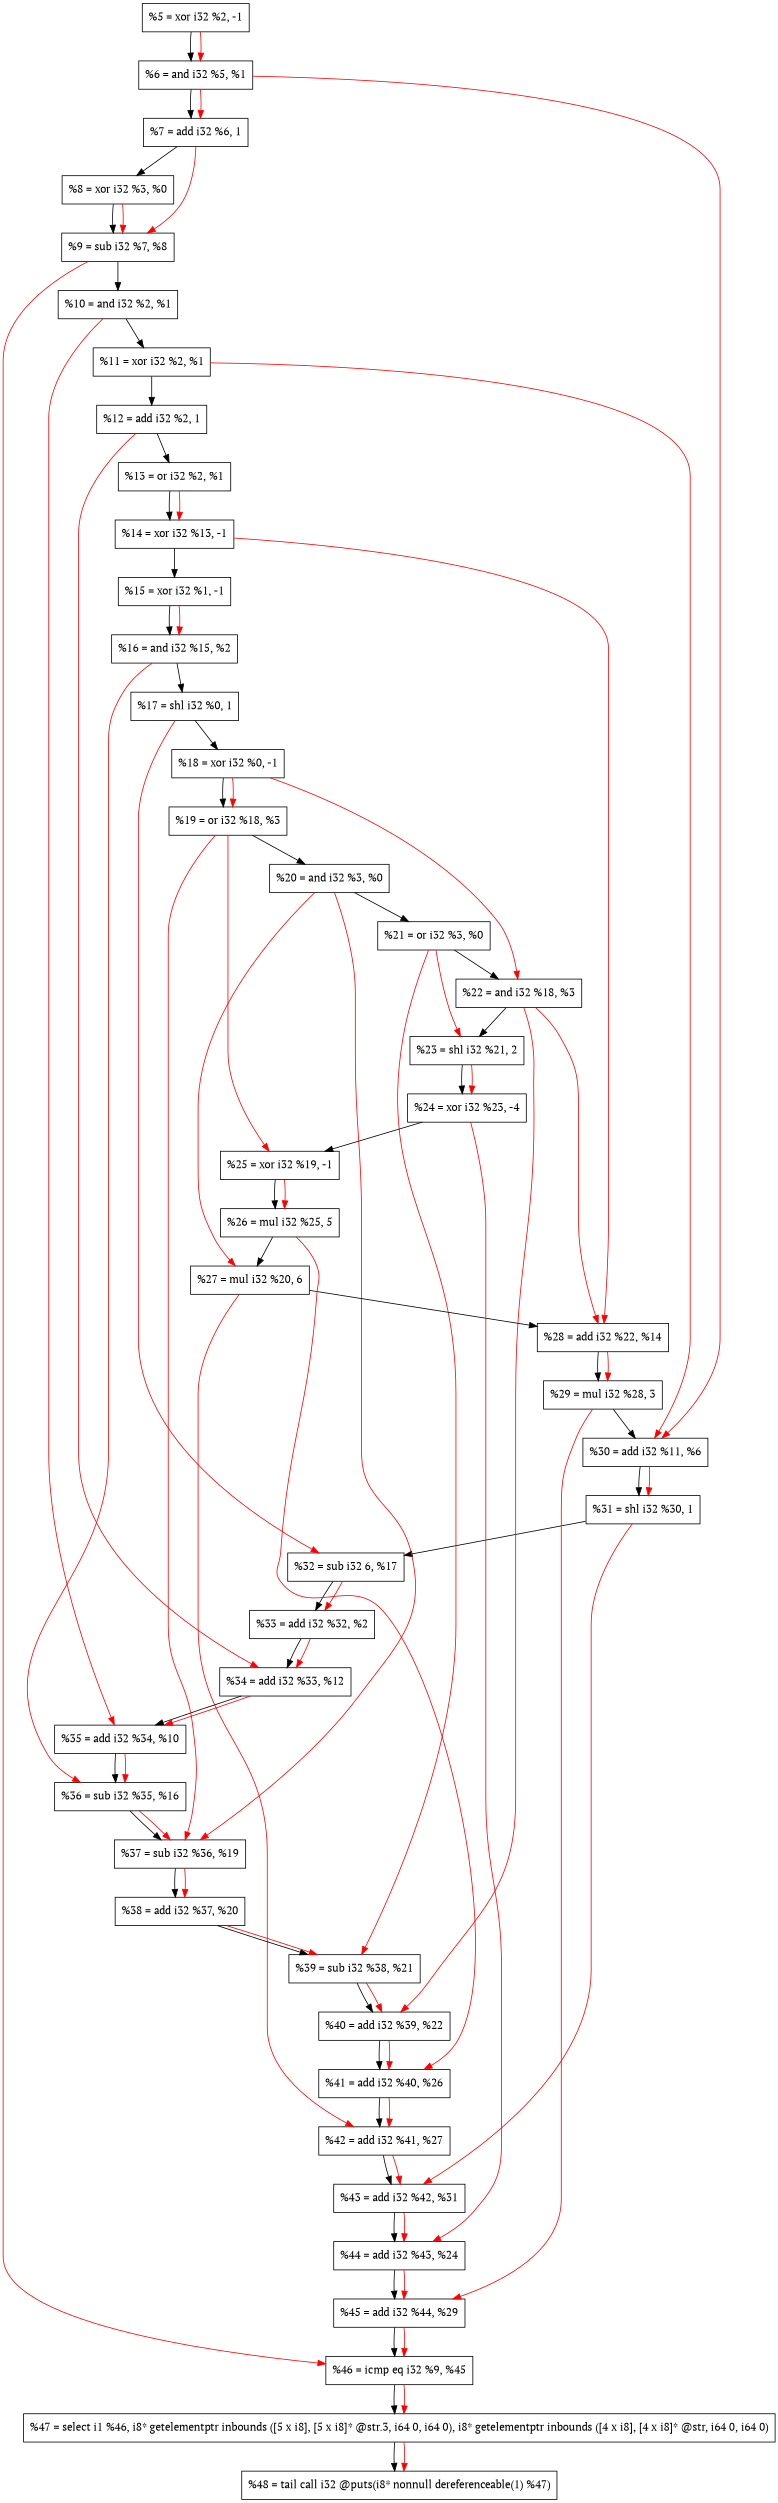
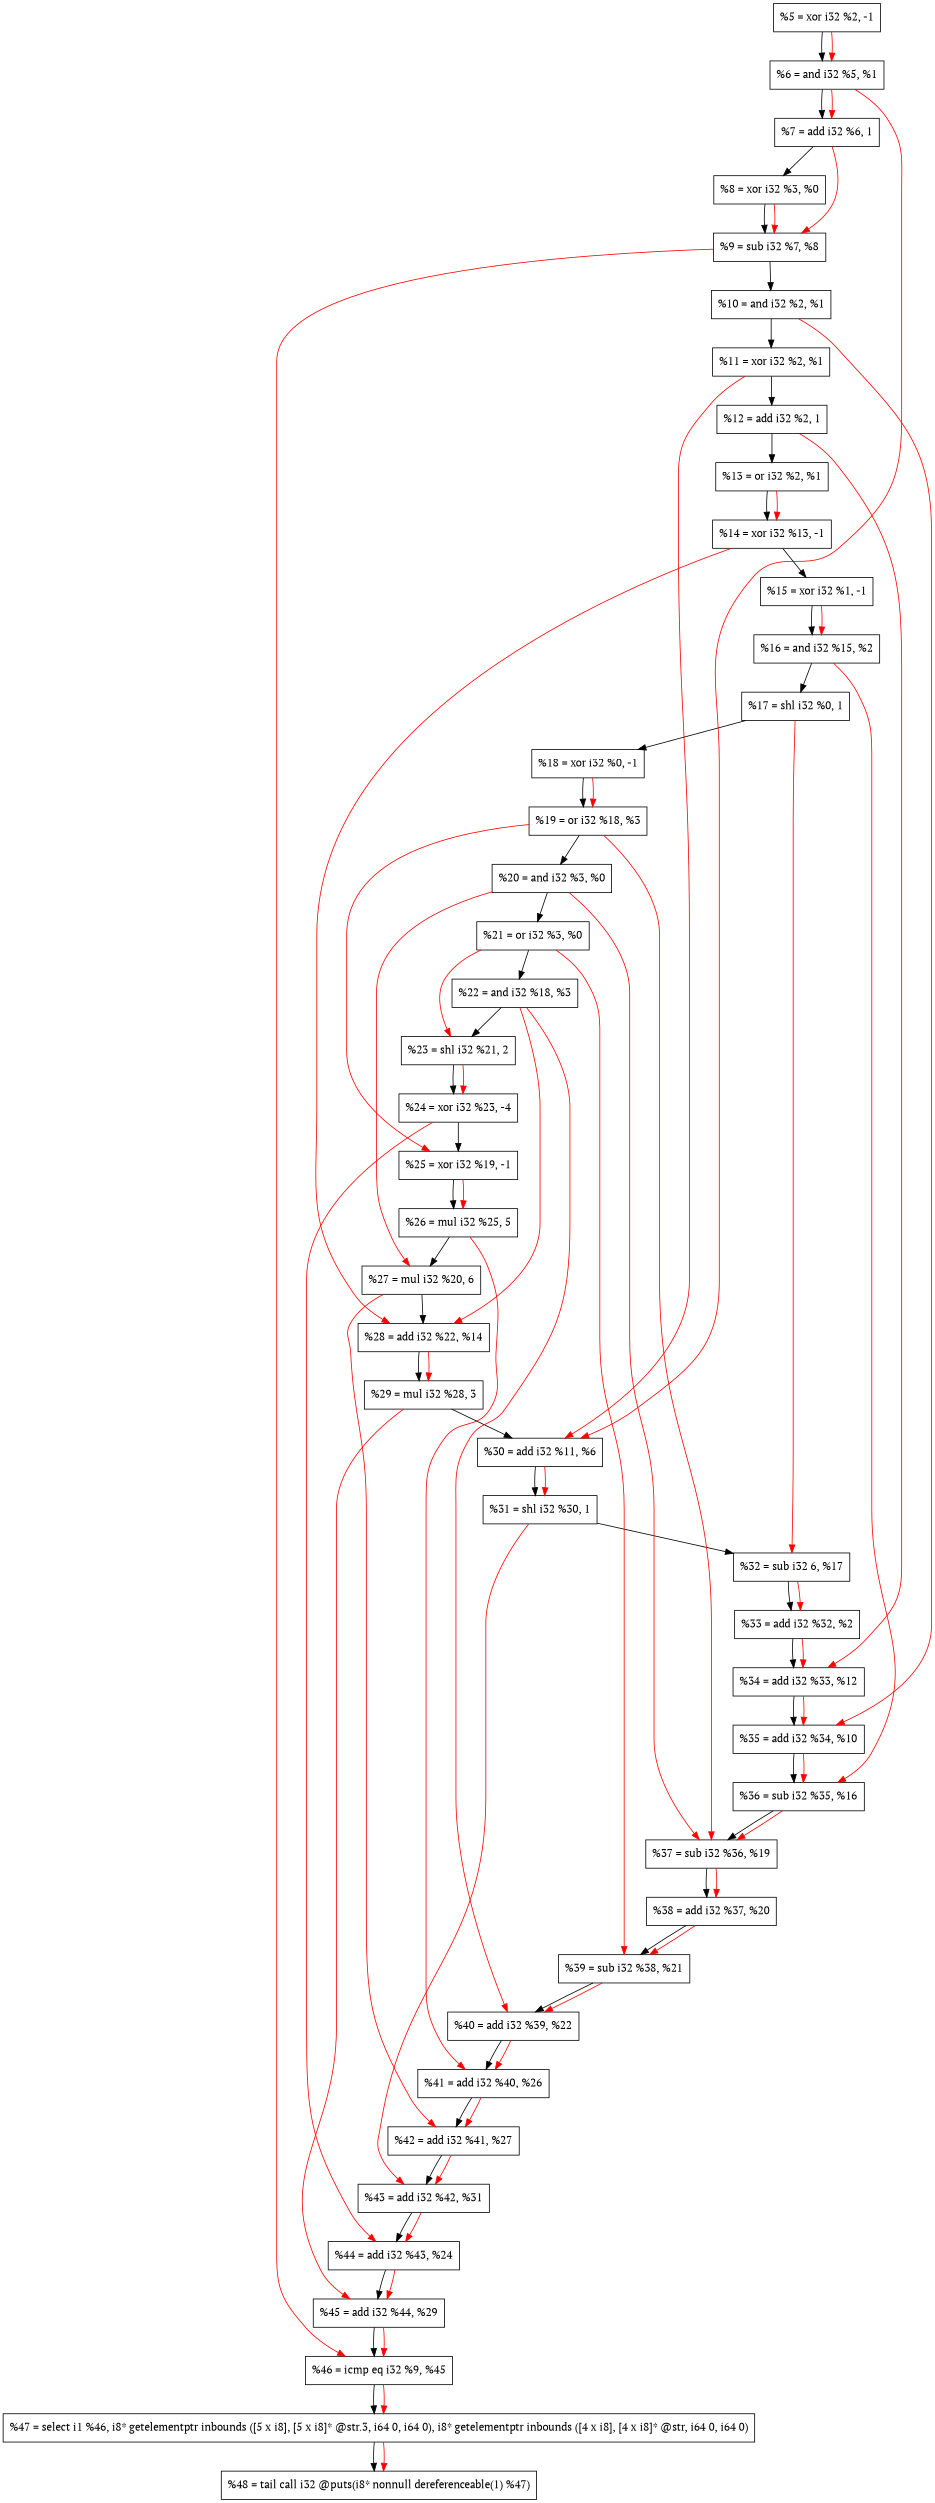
(417, 849) -> none
